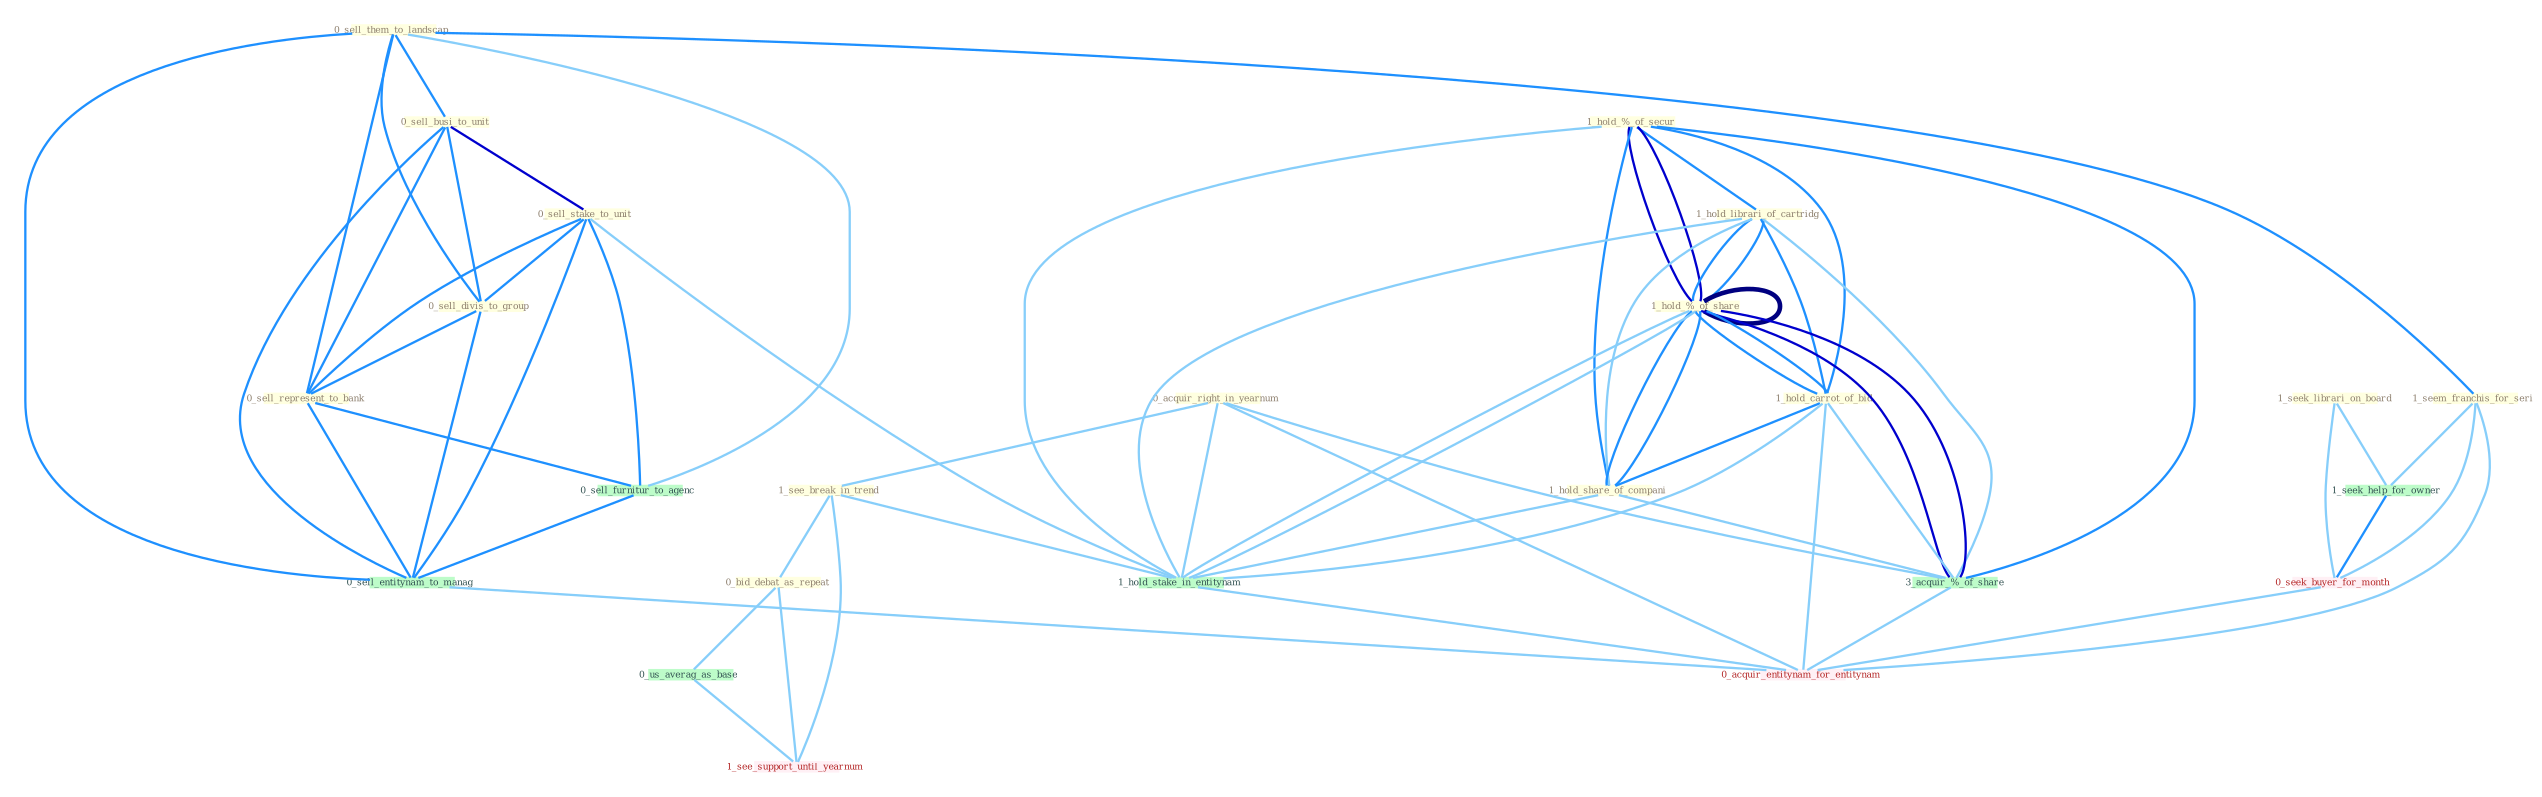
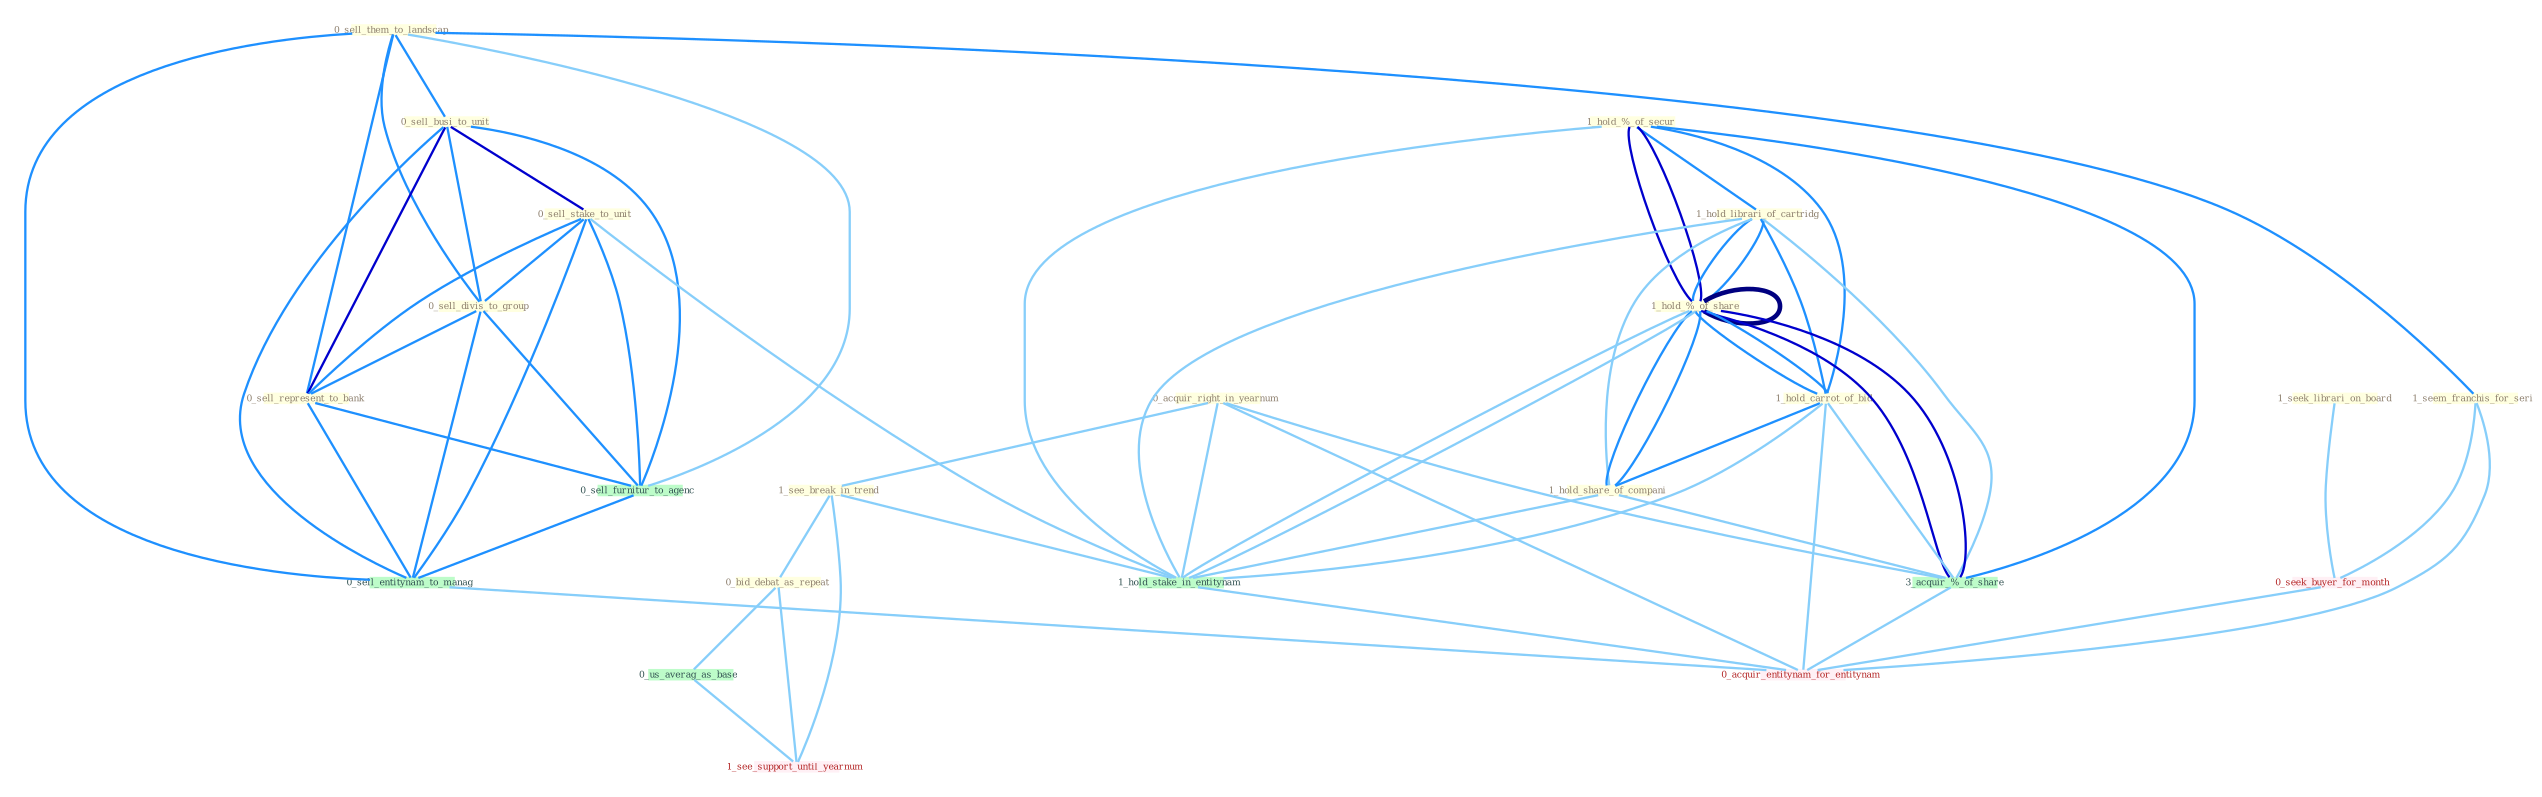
none -> (669, 248)
(376, 260) -> (376, 260)
(1598, 305) -> none
none -> (561, 398)
(2388, 490) -> none
